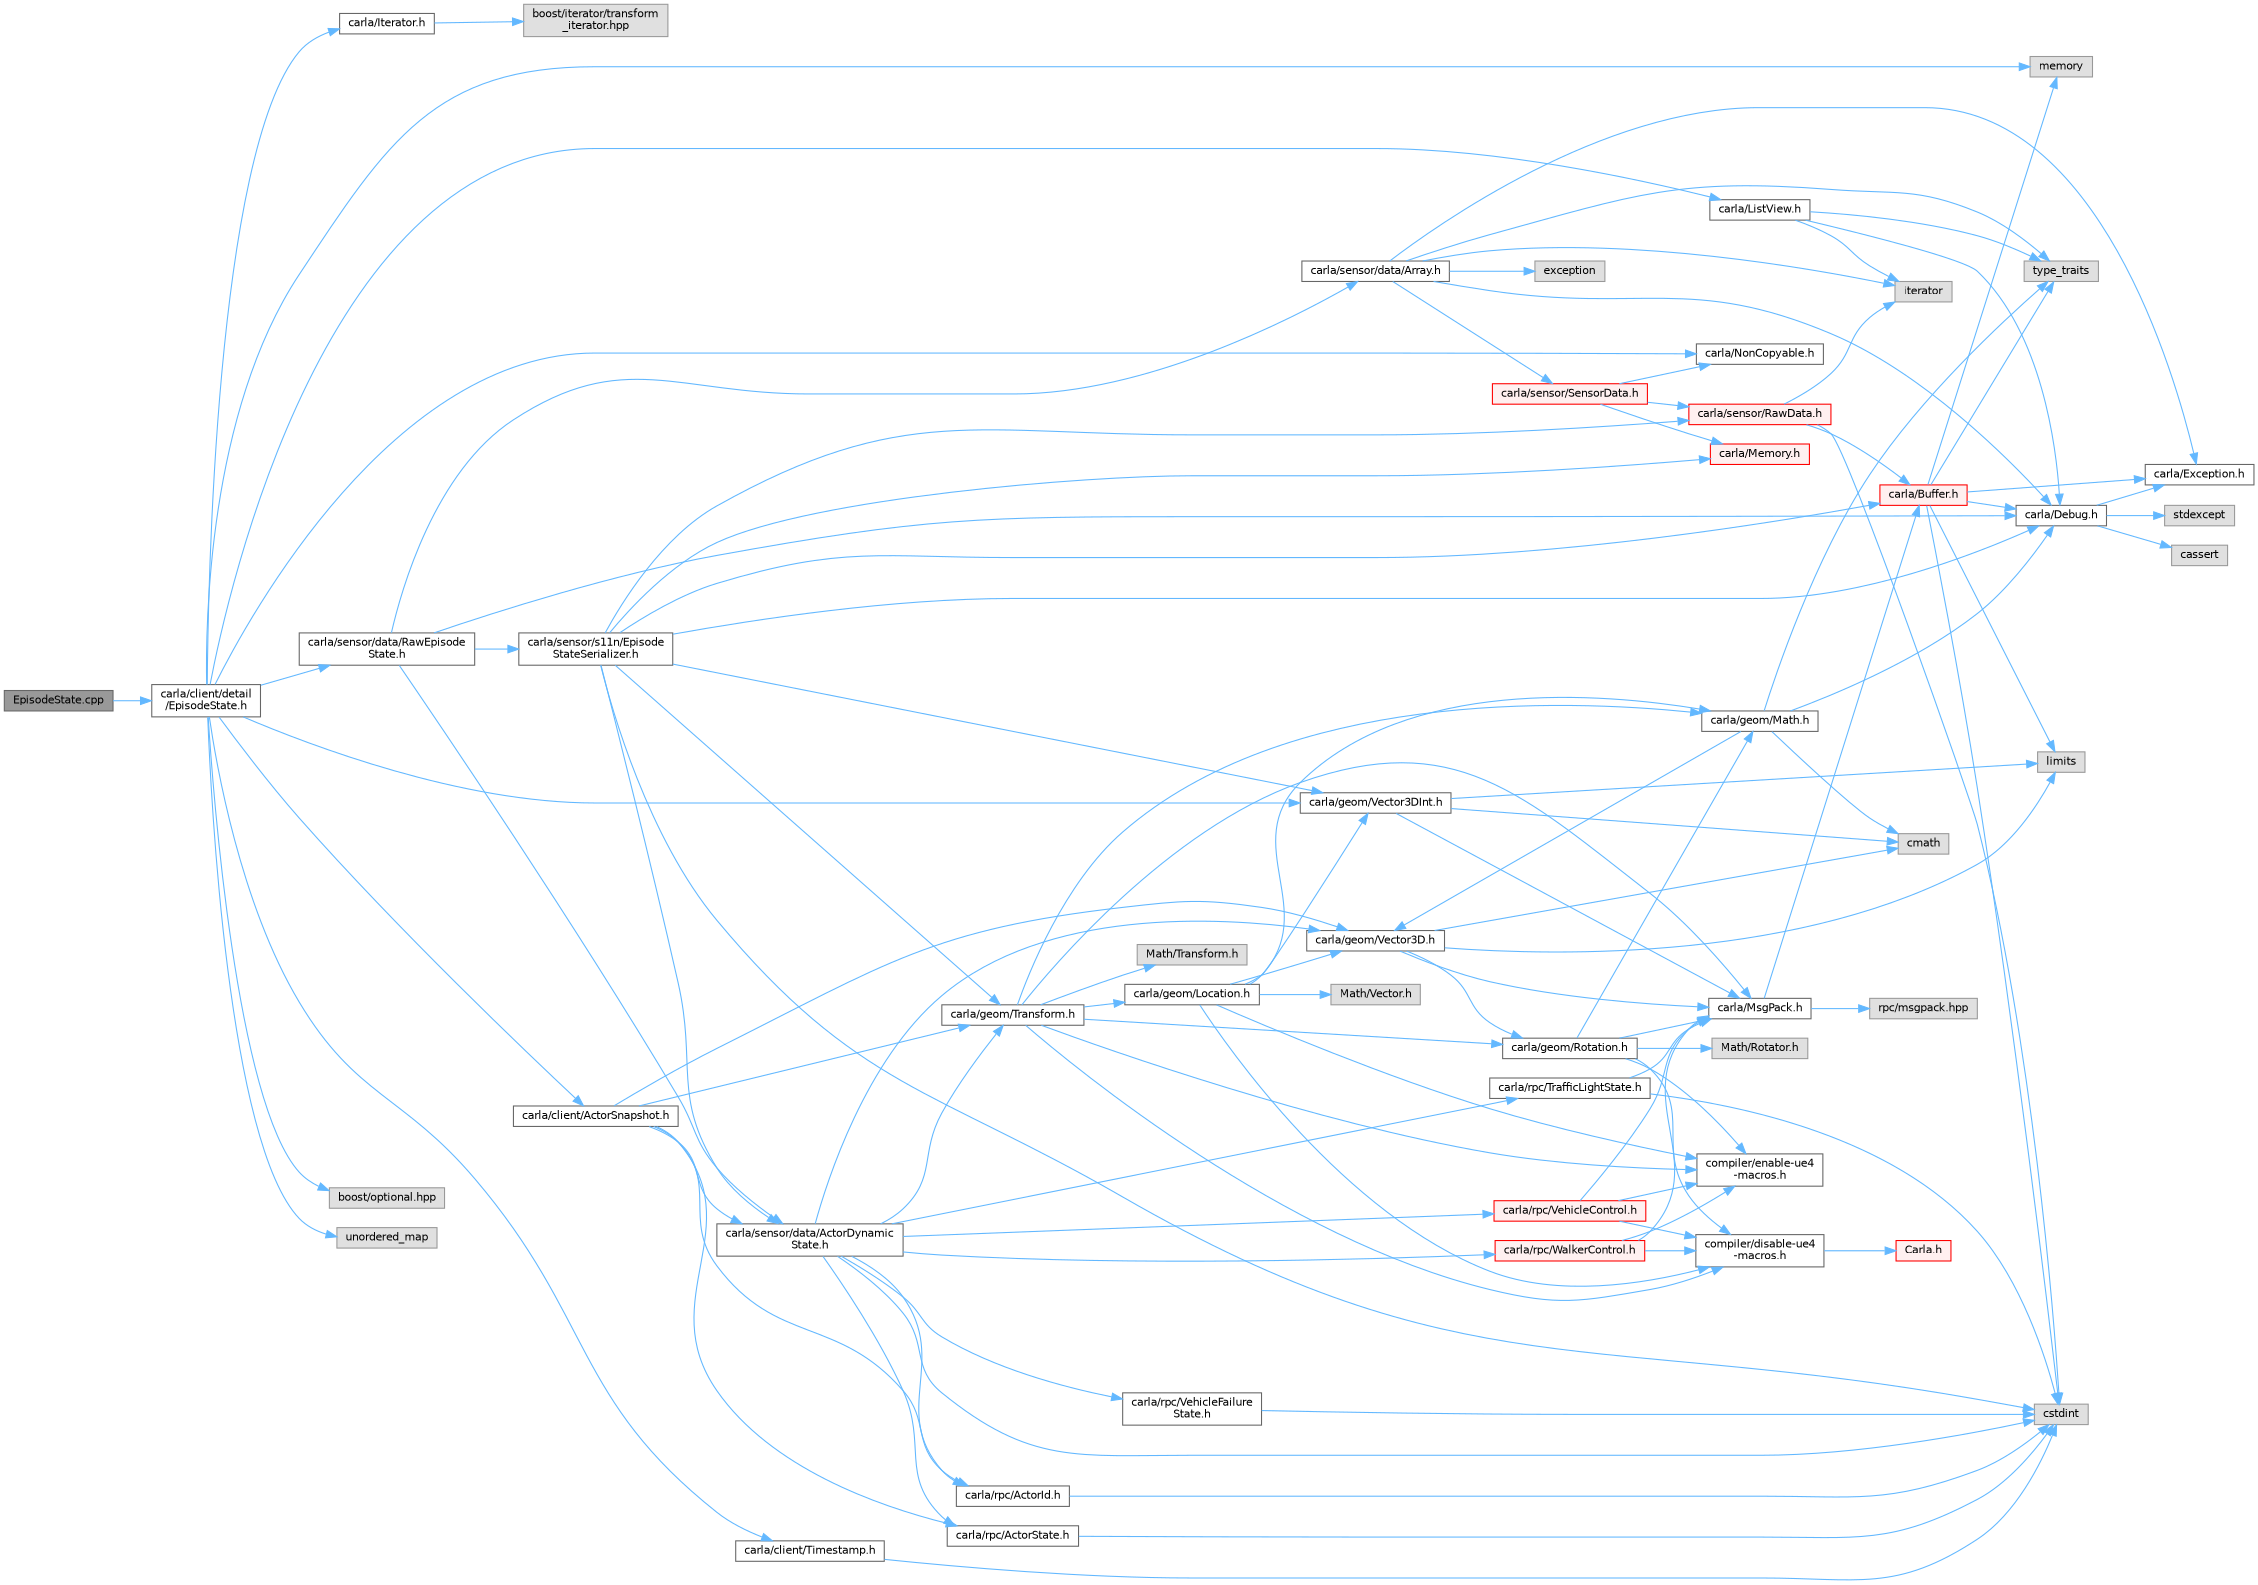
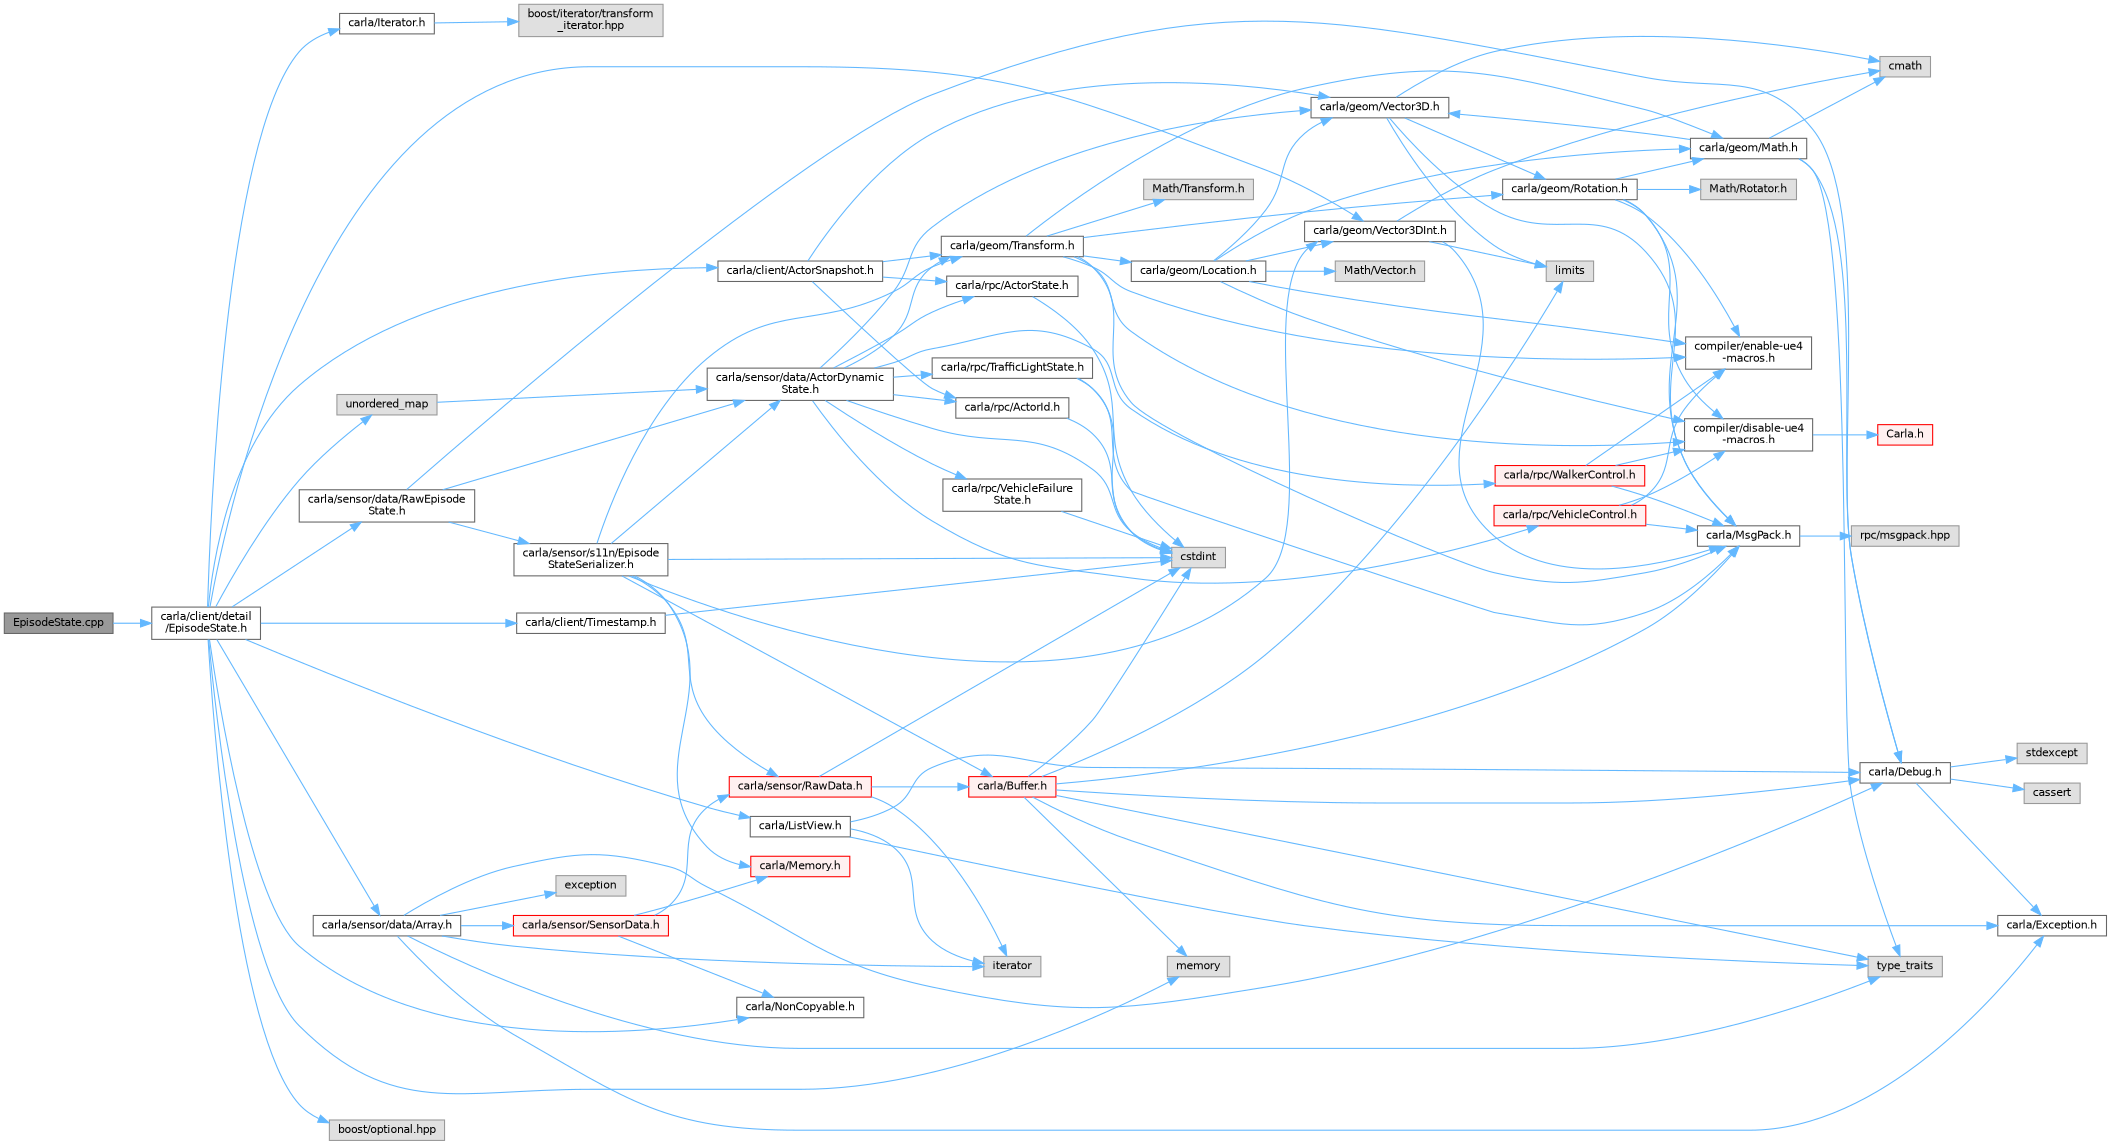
(811, 394) -> (295, 773)
(1355, 599) -> none
(1840, 757) -> (1414, 720)
(696, 1168) -> (567, 396)
